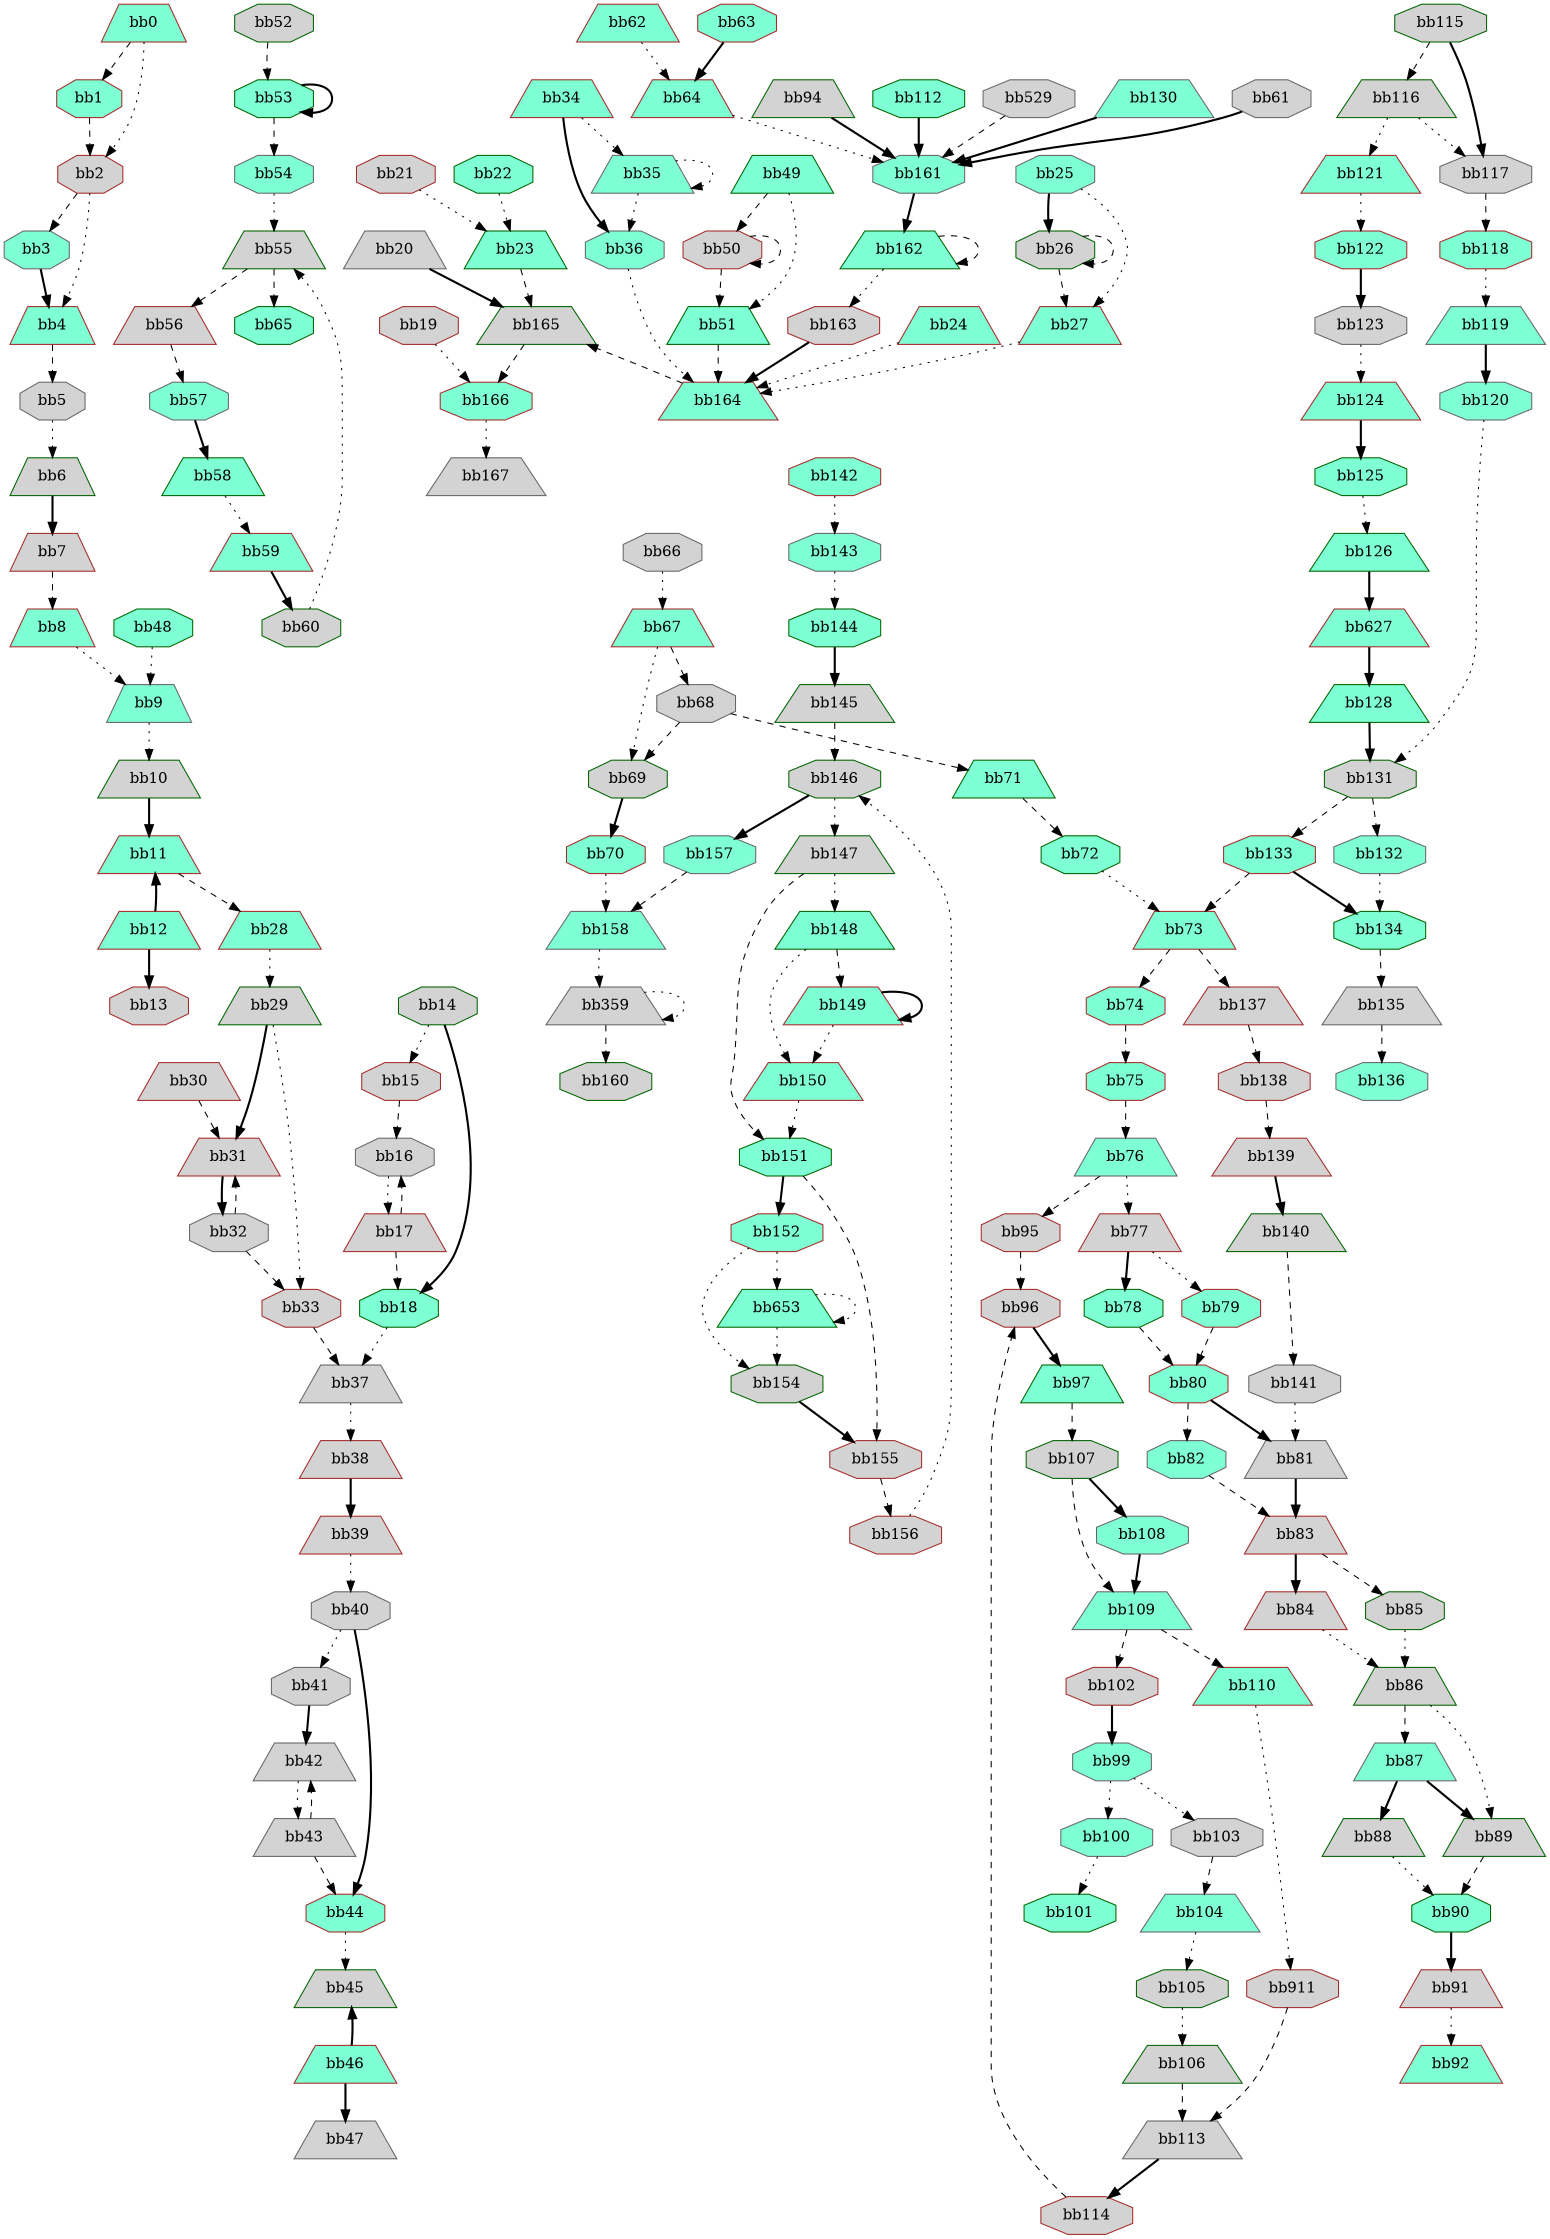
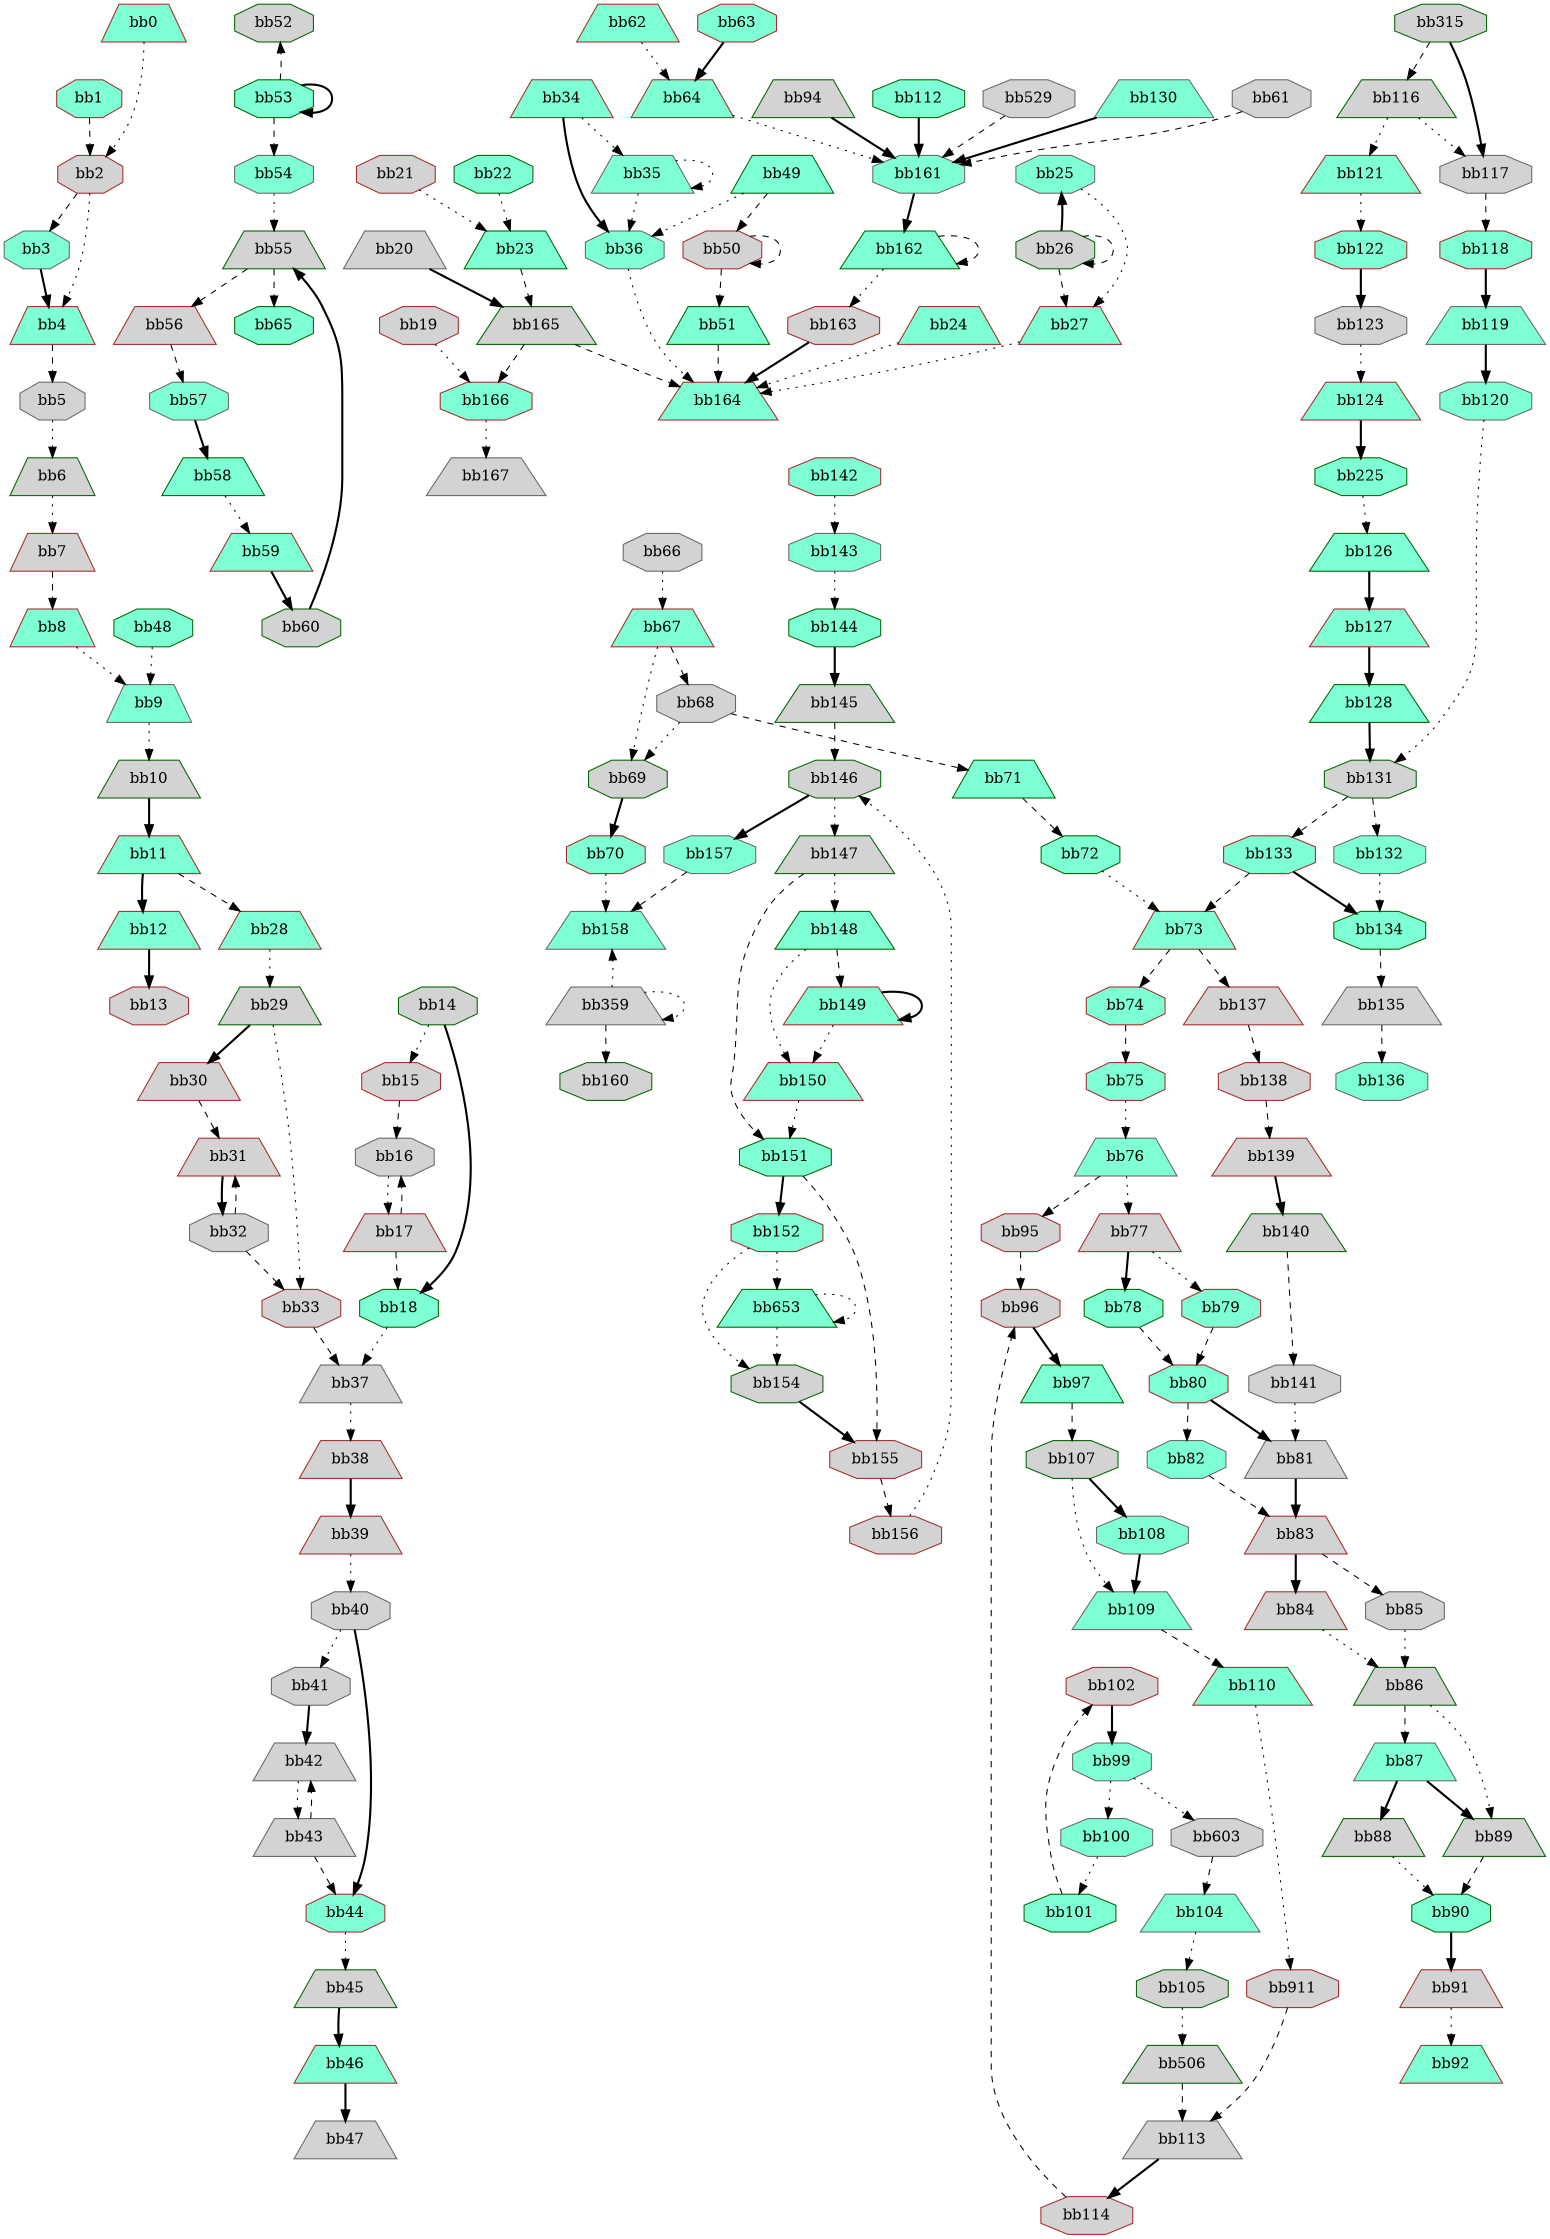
(1441, 23) -> (1441, 23)
(267, 56) -> (281, 66)
(120, 57) -> none
(1107, 140) -> (1107, 140)
(1048, 207) -> (1062, 217)
(794, 254) -> (703, 212)
(1486, 283) -> (1486, 283)
(640, 366) -> (622, 364)
(342, 440) -> (342, 440)
(1361, 477) -> (1361, 477)
(53, 509) -> (53, 509)
(1369, 628) -> (1369, 628)
(666, 737) -> (666, 737)
(156, 898) -> (142, 887)
(599, 963) -> (613, 973)
(256, 1077) -> (233, 1040)
(1126, 1114) -> (1126, 1114)
(1080, 1534) -> (1080, 1534)
(1405, 1611) -> (1405, 1611)
(1123, 1643) -> (1046, 1799)
(1217, 1837) -> (1217, 1837)
(352, 2032) -> (338, 2021)
(1182, 2064) -> (1182, 2064)
